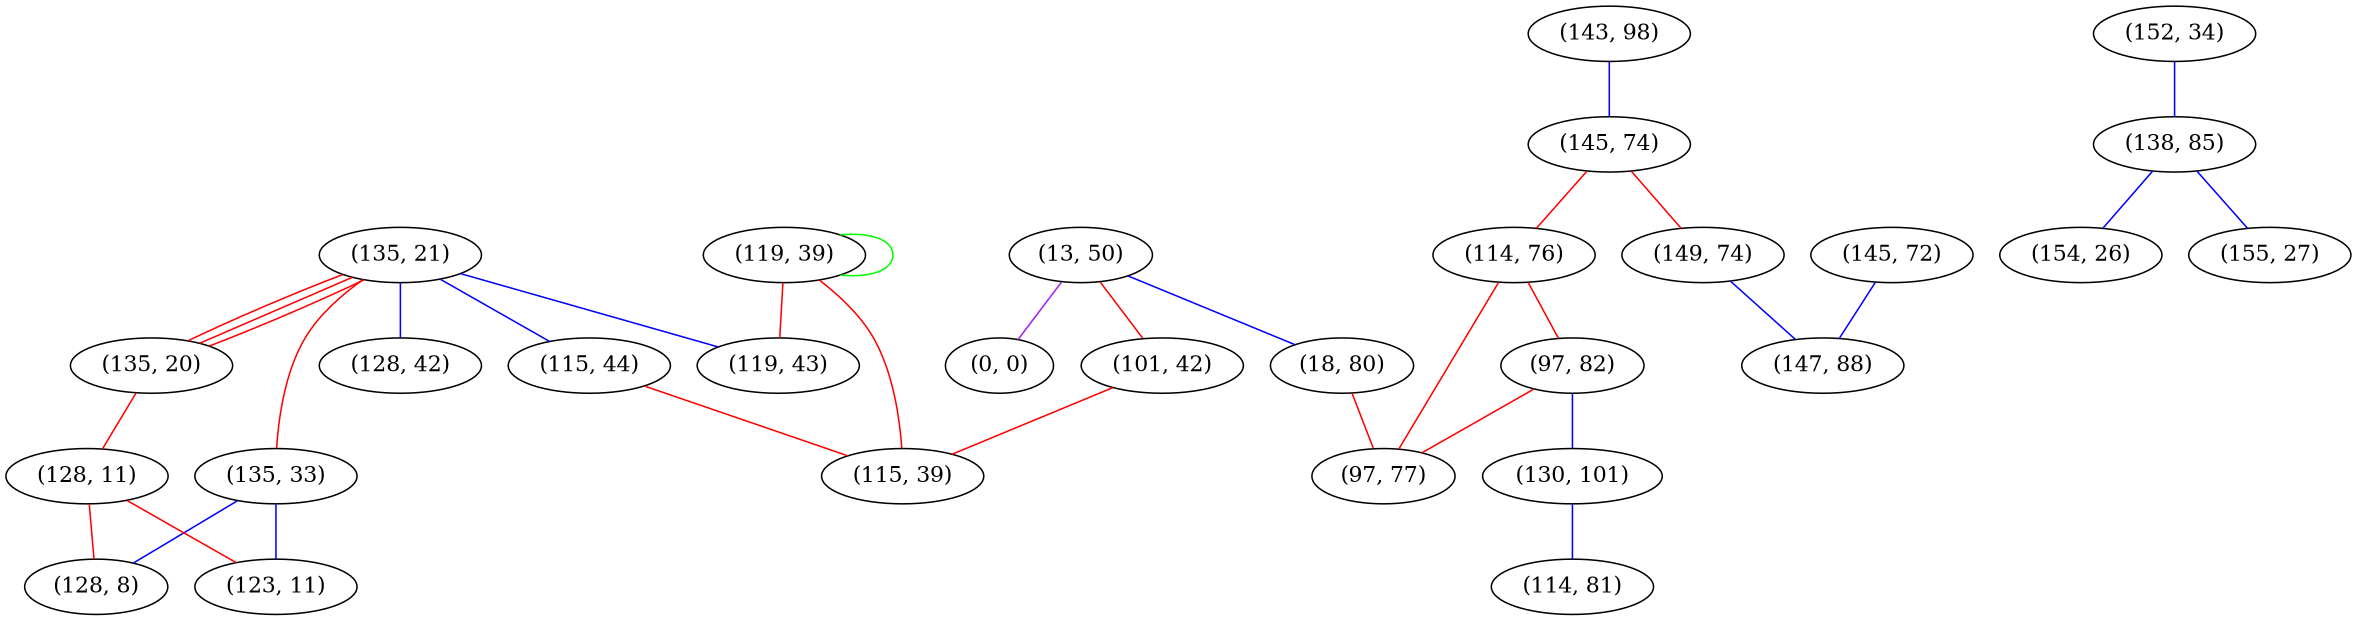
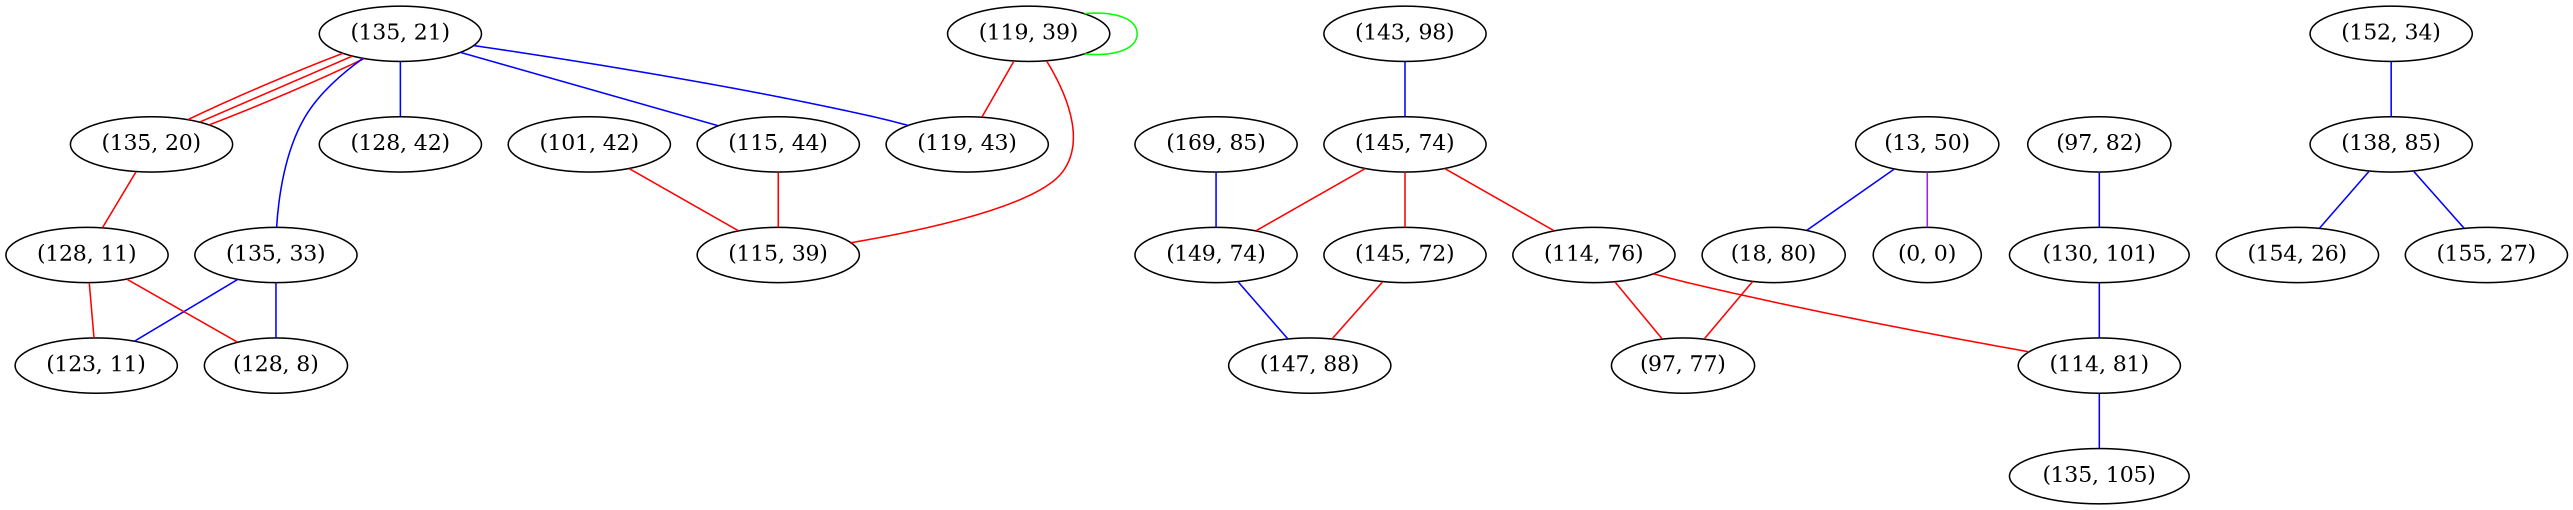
none -> (1216, 144)
none -> (1405, 200)
(1121, 310) -> none
(1543, 310) -> (1841, 316)
(1857, 310) -> (1357, 310)
(298, 352) -> (298, 131)
(1478, 421) -> none
none -> (2099, 476)
